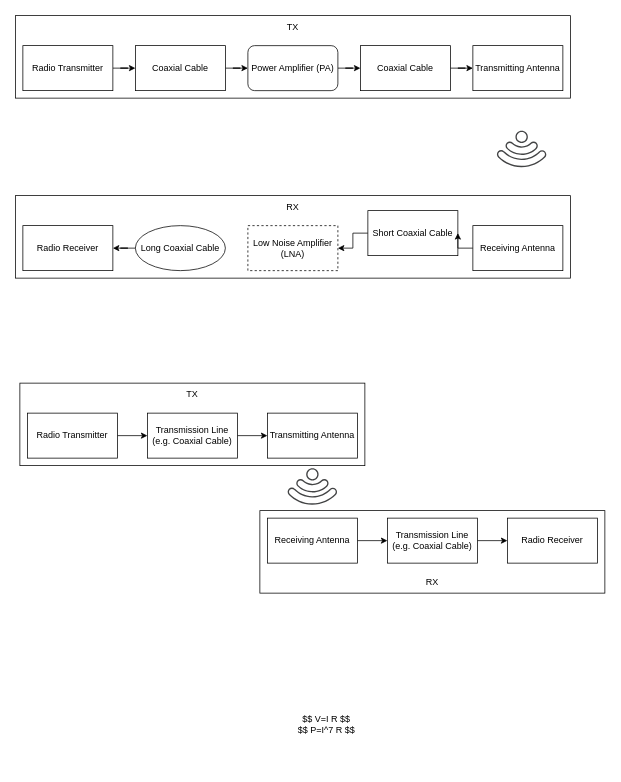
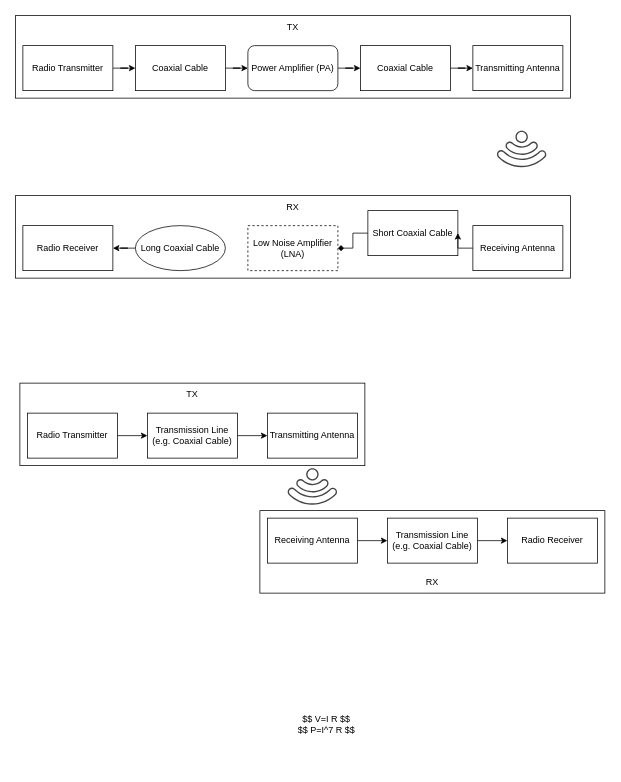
(344, 248) -> (345, 248)
